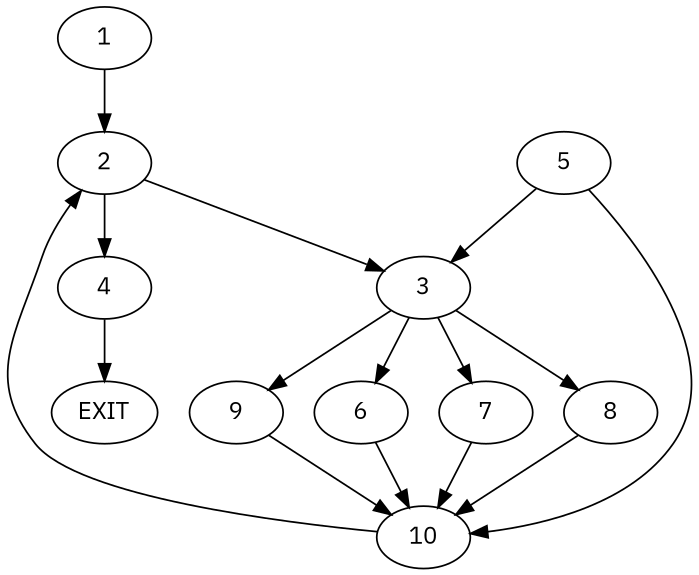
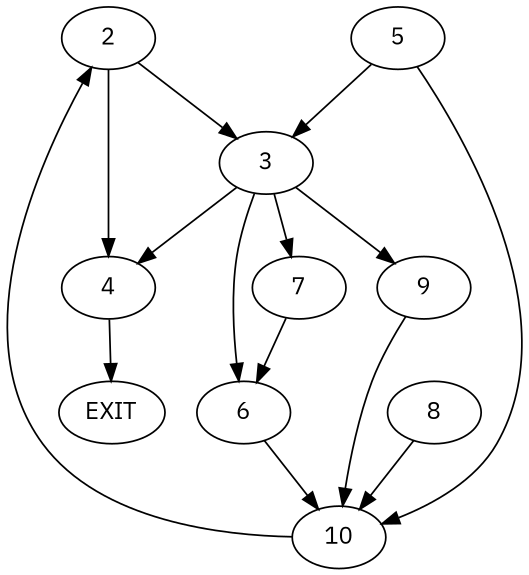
(105, 38) -> none
(510, 346) -> (194, 220)
(459, 467) -> (275, 342)
